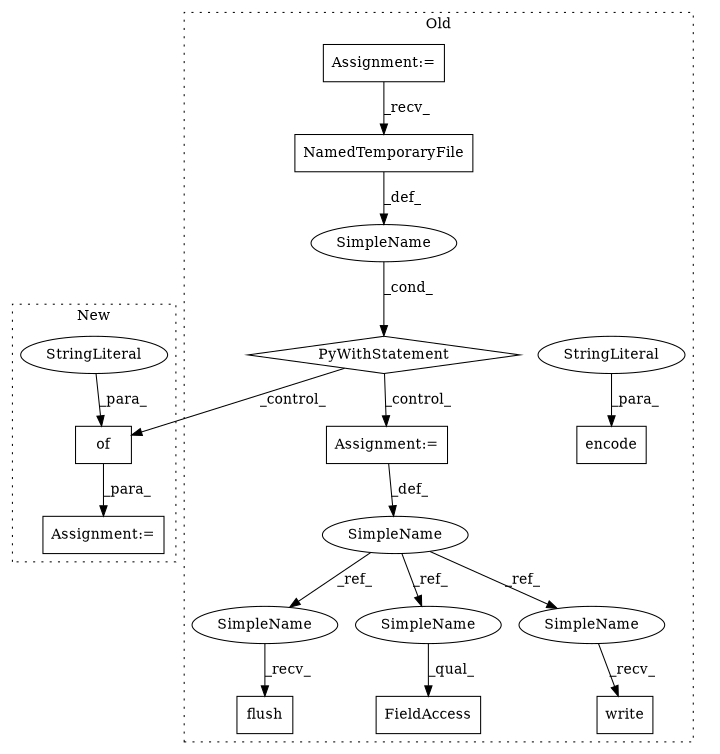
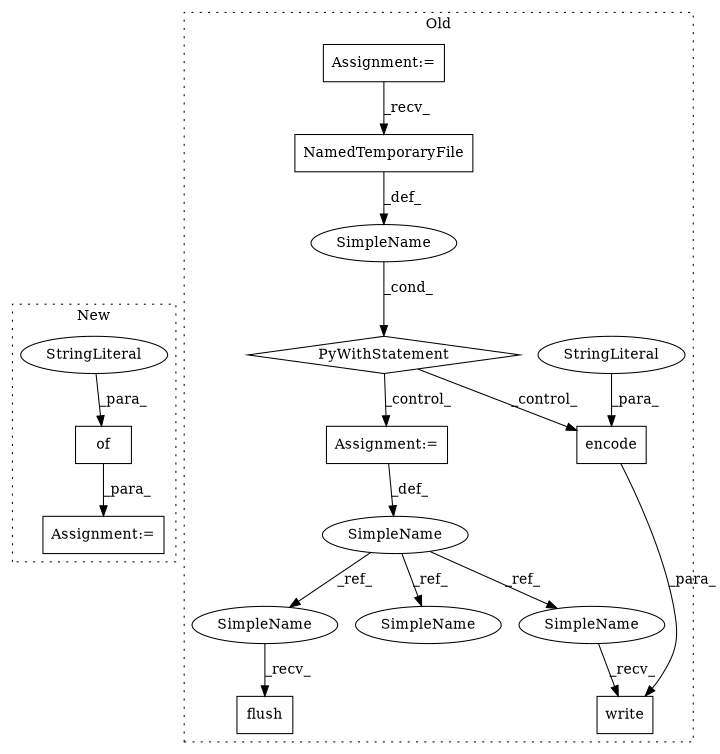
(243, 400) -> (493, 398)
none -> (666, 575)
(428, 715) -> none
